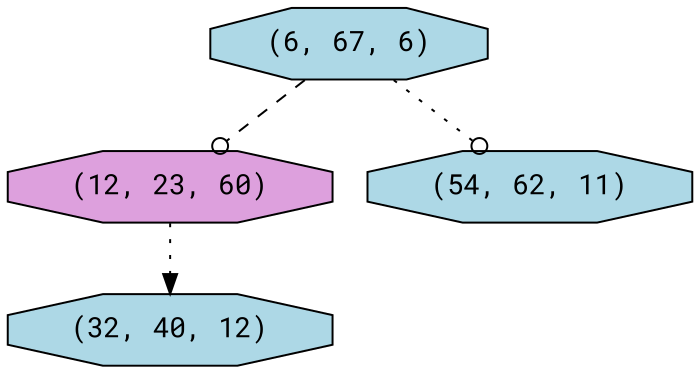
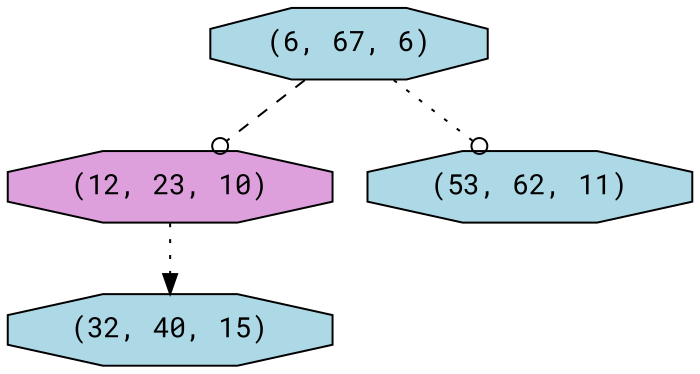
(170, 187) -> (170, 187)
(530, 187) -> (530, 187)
(170, 330) -> (170, 330)
